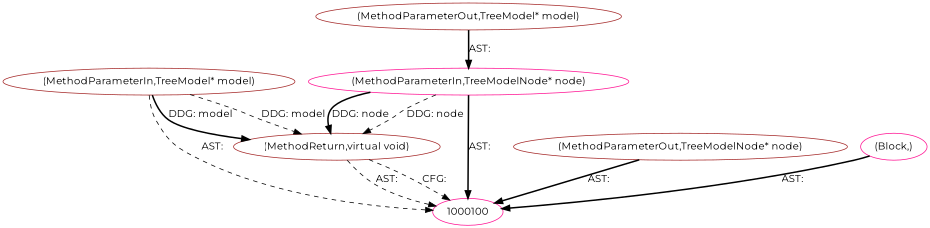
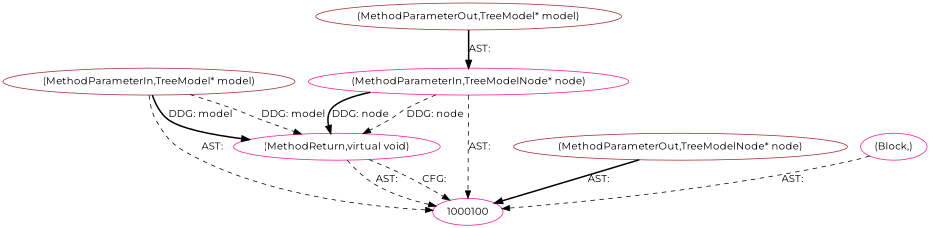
(468, 143) -> (468, 143)
(337, 147) -> (337, 147)
(691, 189) -> (691, 189)
